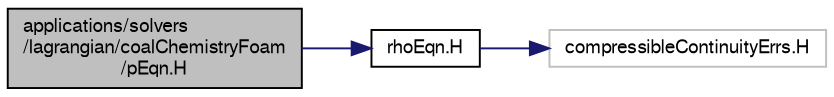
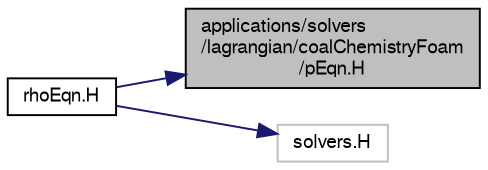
(327, 48) -> (141, 83)
(688, 48) -> (333, 143)
